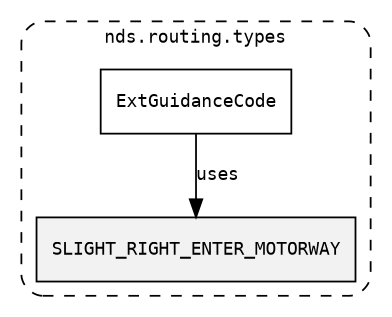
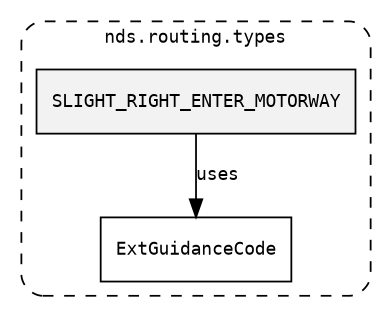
(196, 167) -> (196, 167)
